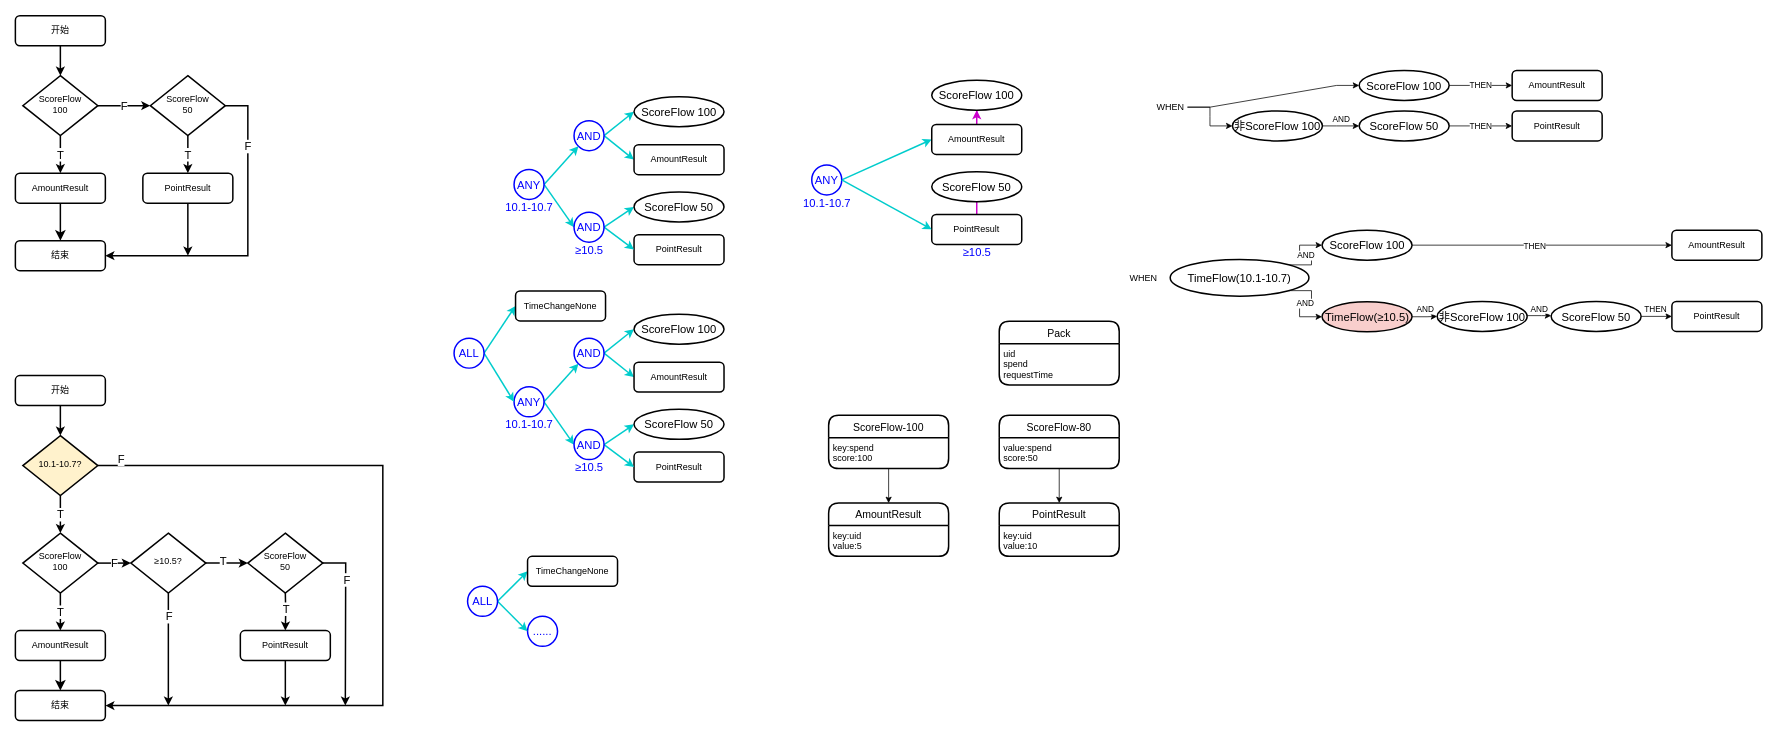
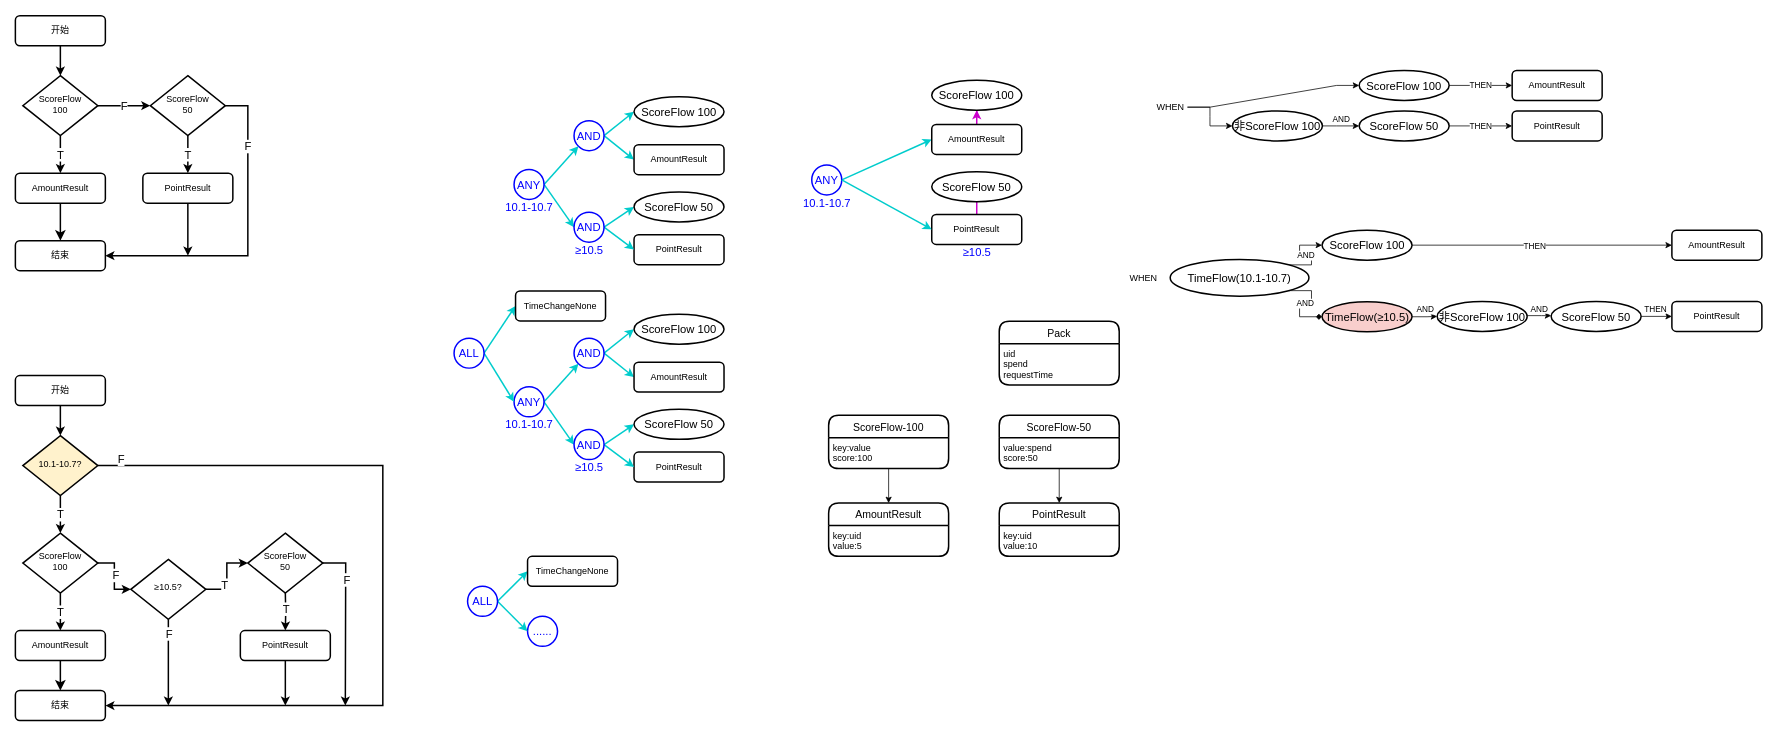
(1315, 317) -> (1315, 317)
(1059, 427) -> (1059, 427)
(854, 448) -> (853, 448)
(168, 563) -> (168, 589)
